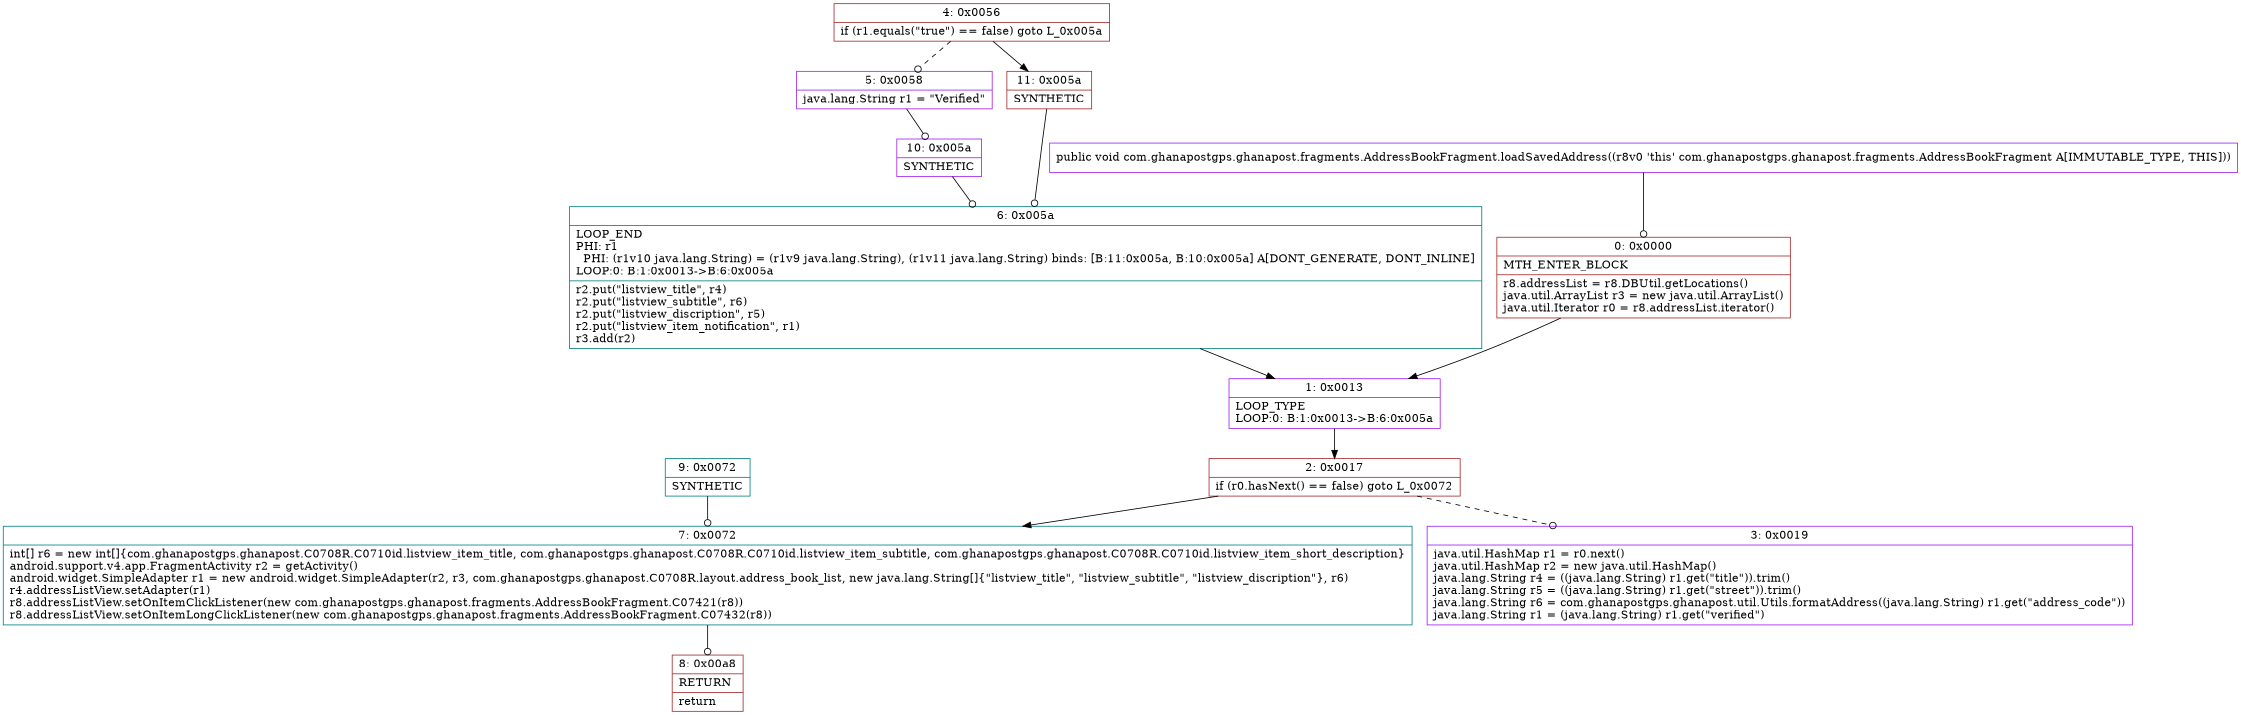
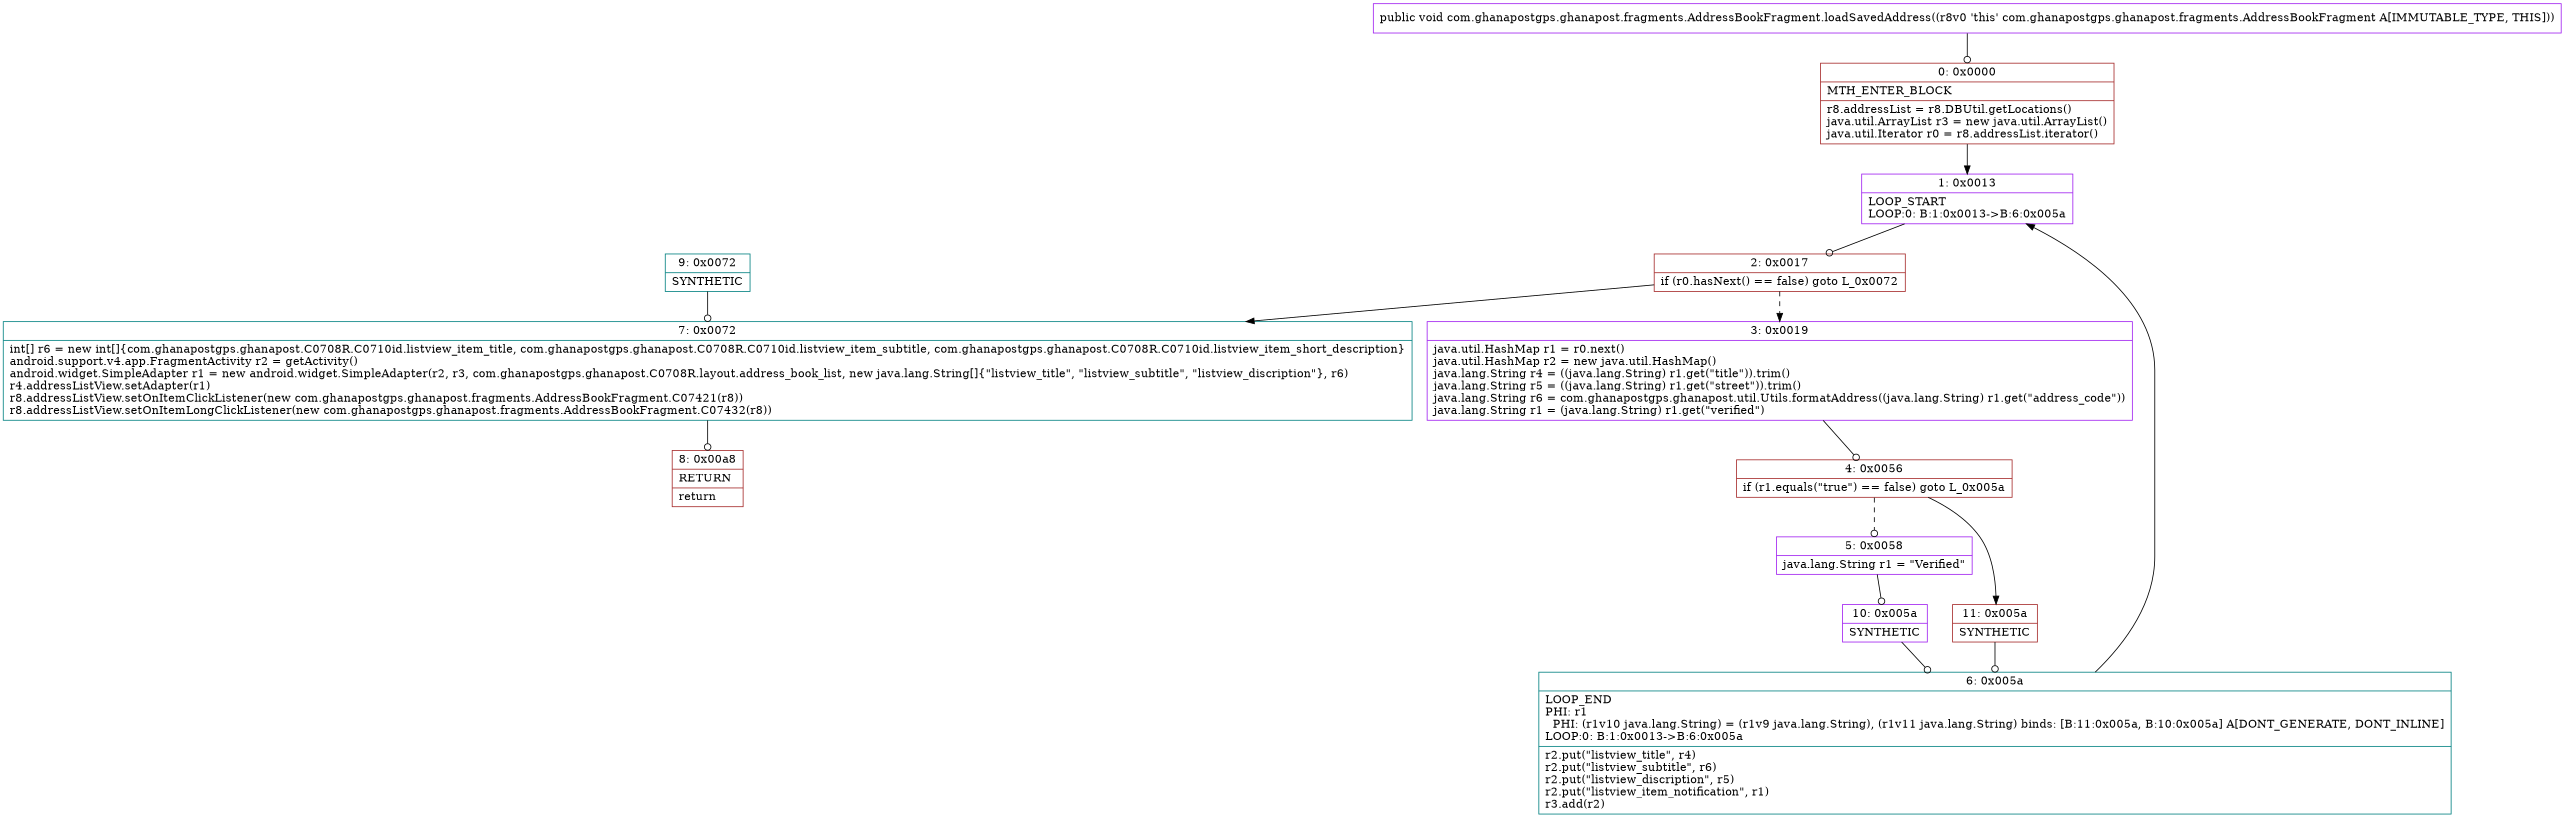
(1271, 406) -> (1907, 202)
none -> (1838, 438)
(1335, 440) -> (1869, 238)
(1483, 510) -> (1780, 302)
